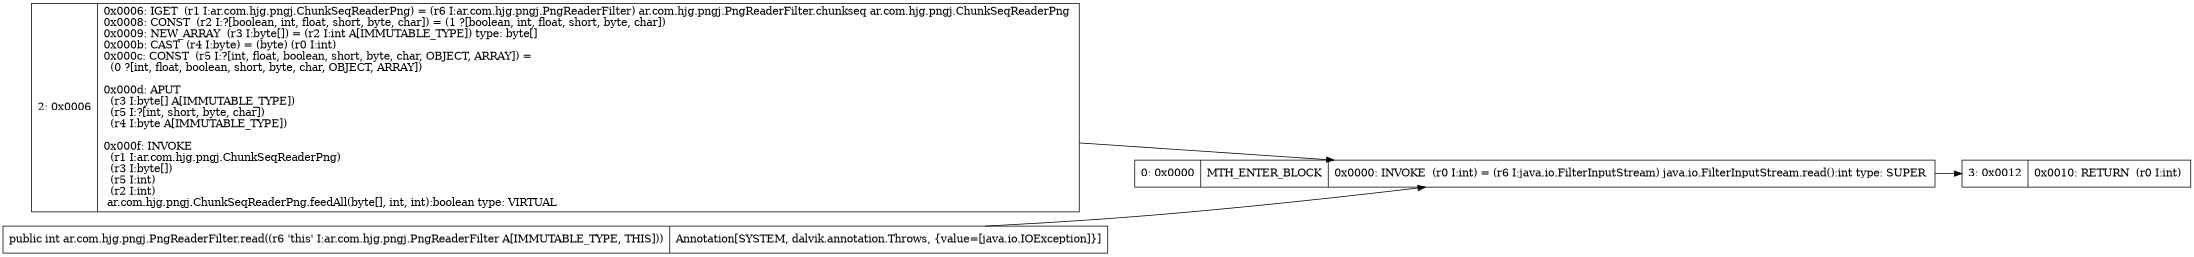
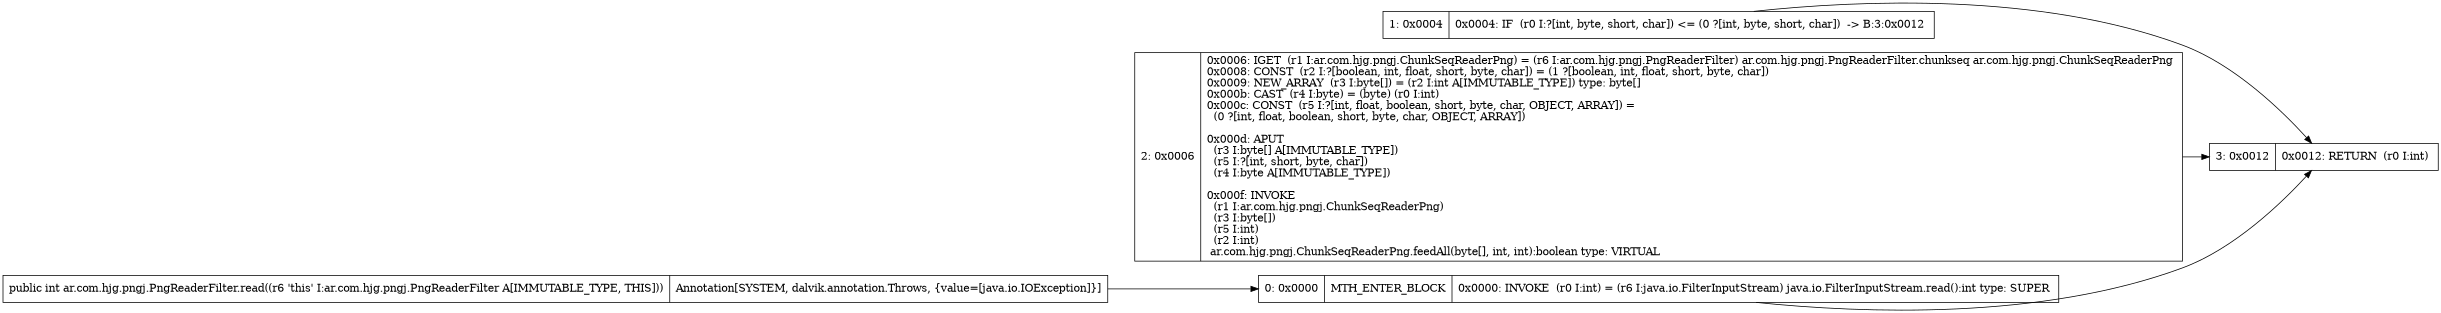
none -> (1659, 25)
(1203, 151) -> (2192, 157)
(2109, 173) -> (2357, 157)
